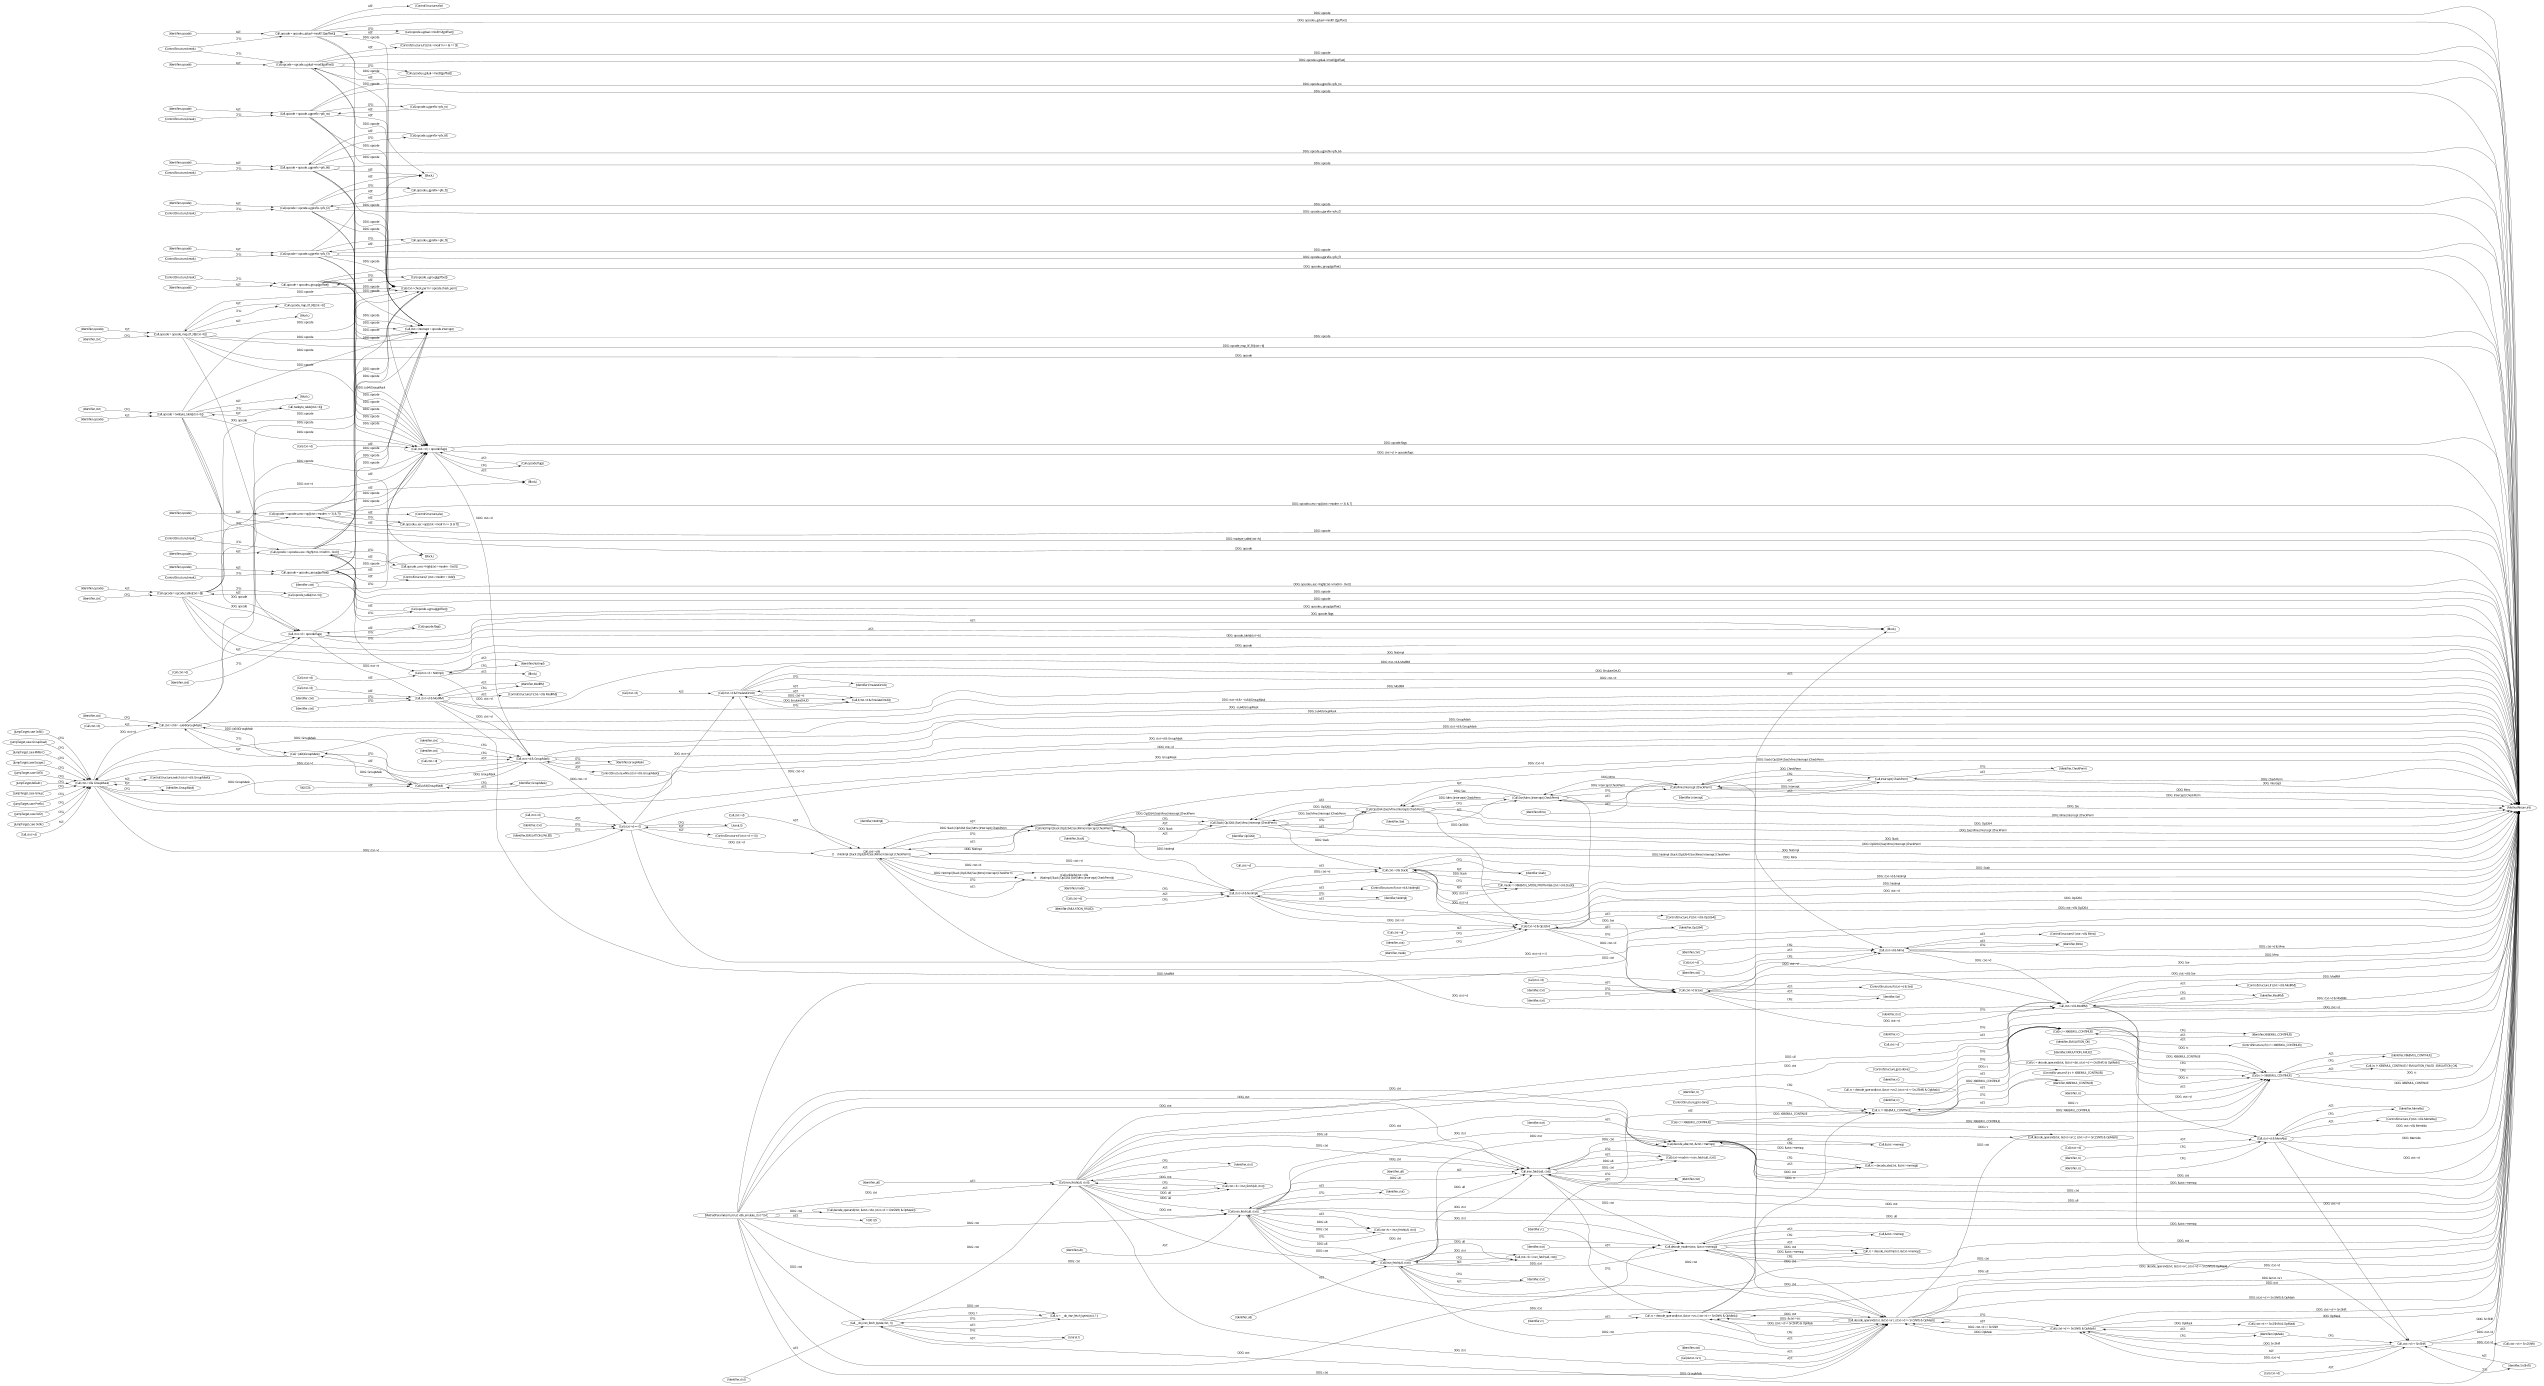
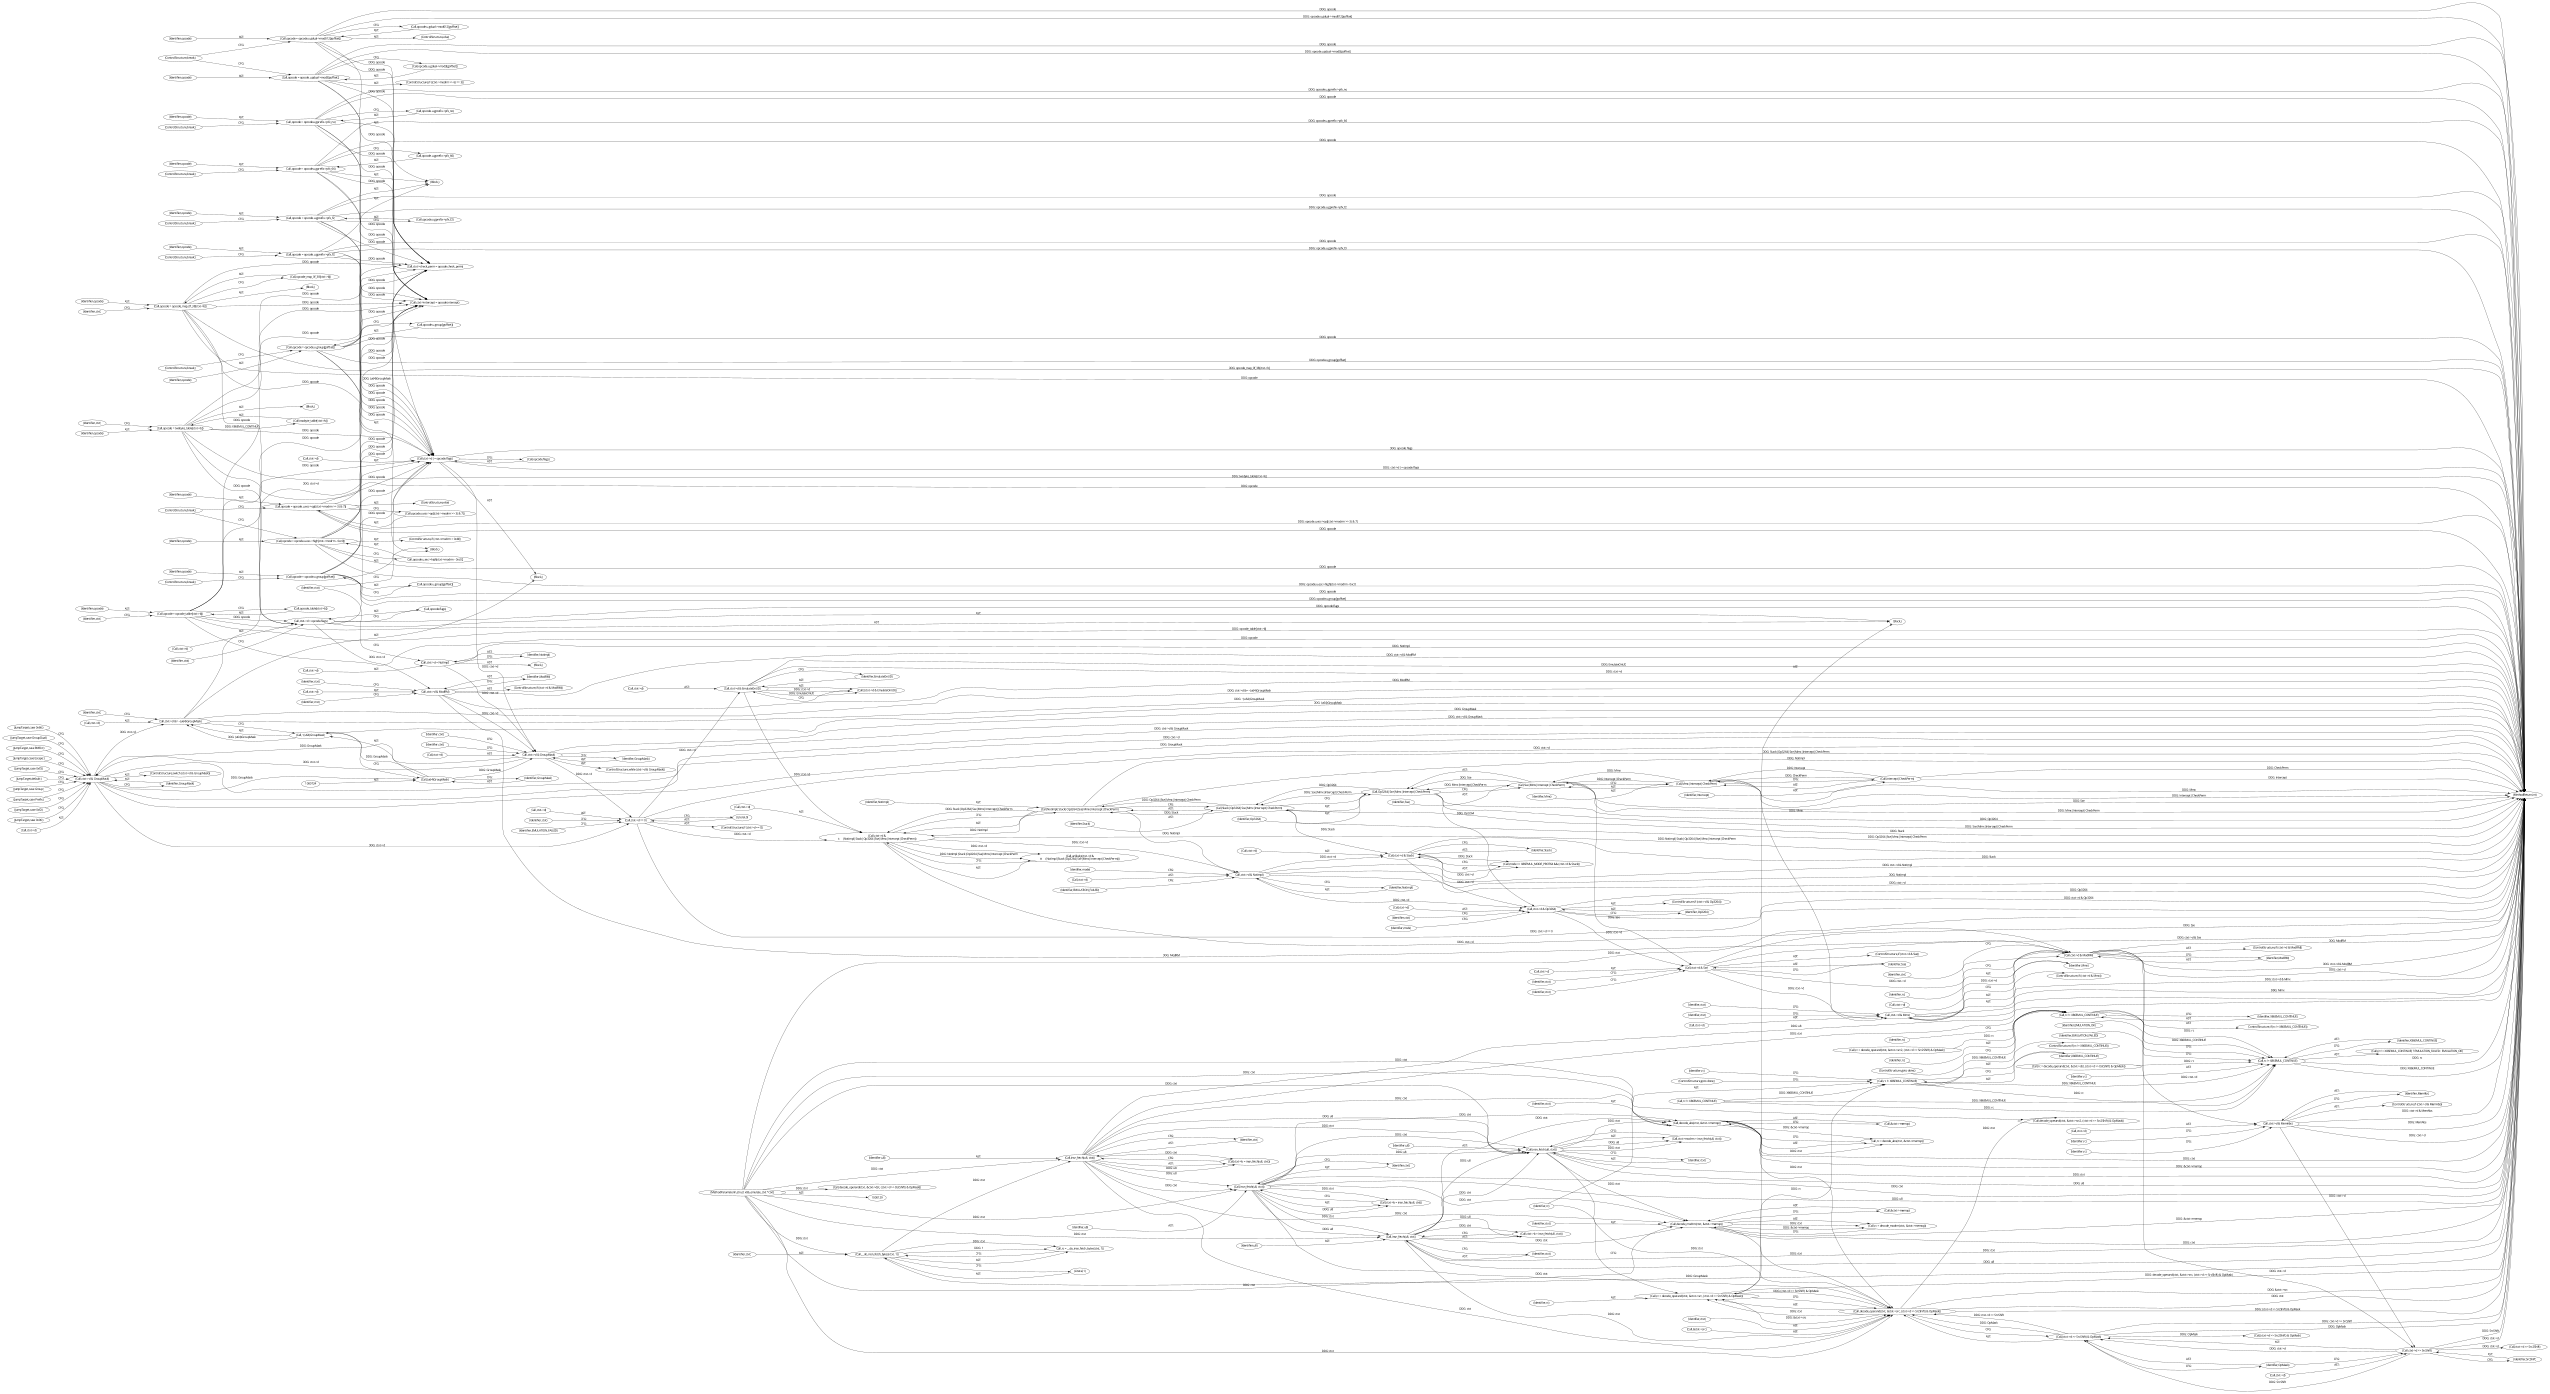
(429, 241) -> none
(239, 409) -> (242, 427)
(2073, 769) -> none
(1395, 888) -> none
